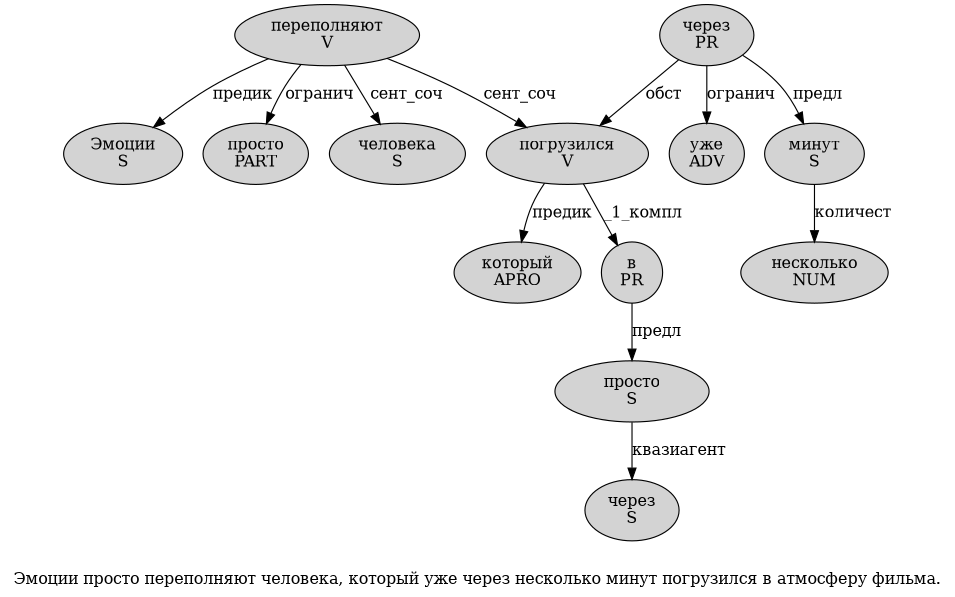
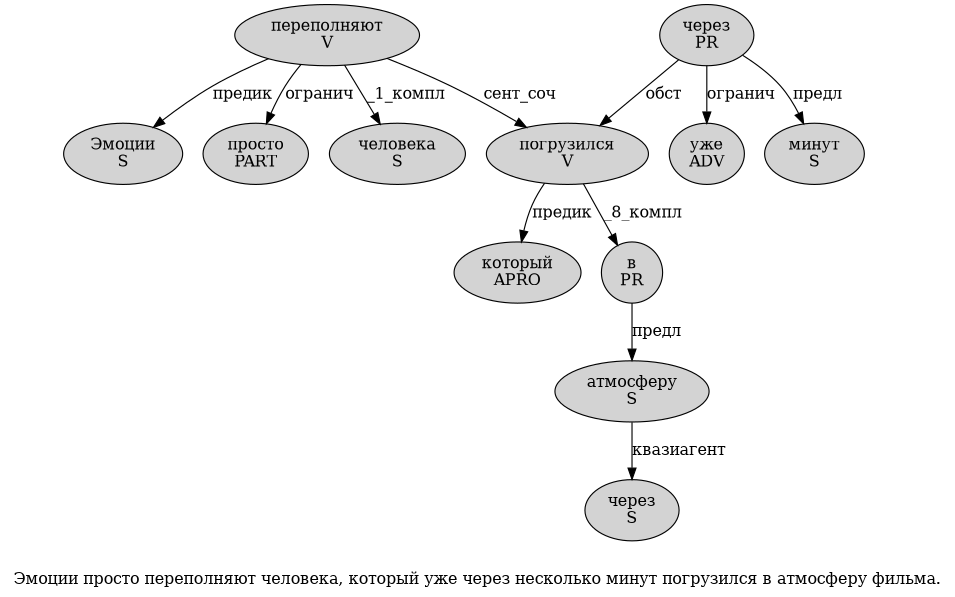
(406, 94) -> (406, 94)
(643, 213) -> (643, 213)
(814, 273) -> none
(632, 391) -> (632, 391)
